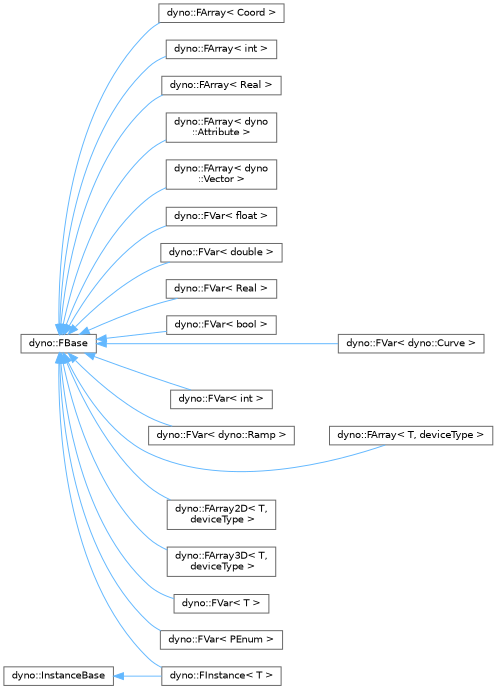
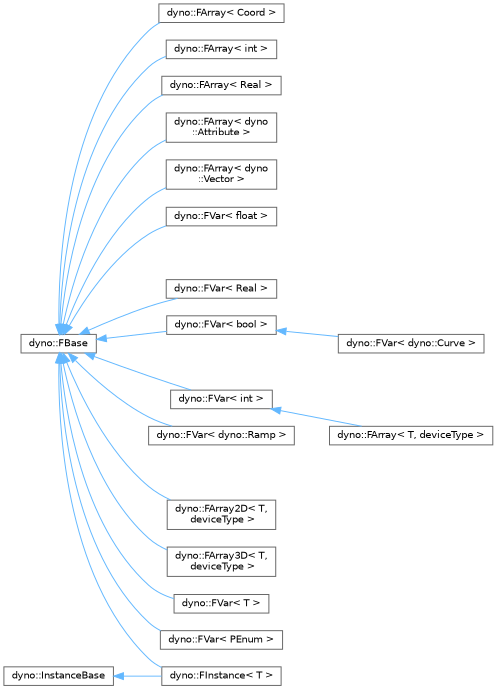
(221, 253) -> none
(222, 344) -> (312, 334)
(205, 469) -> (321, 418)
